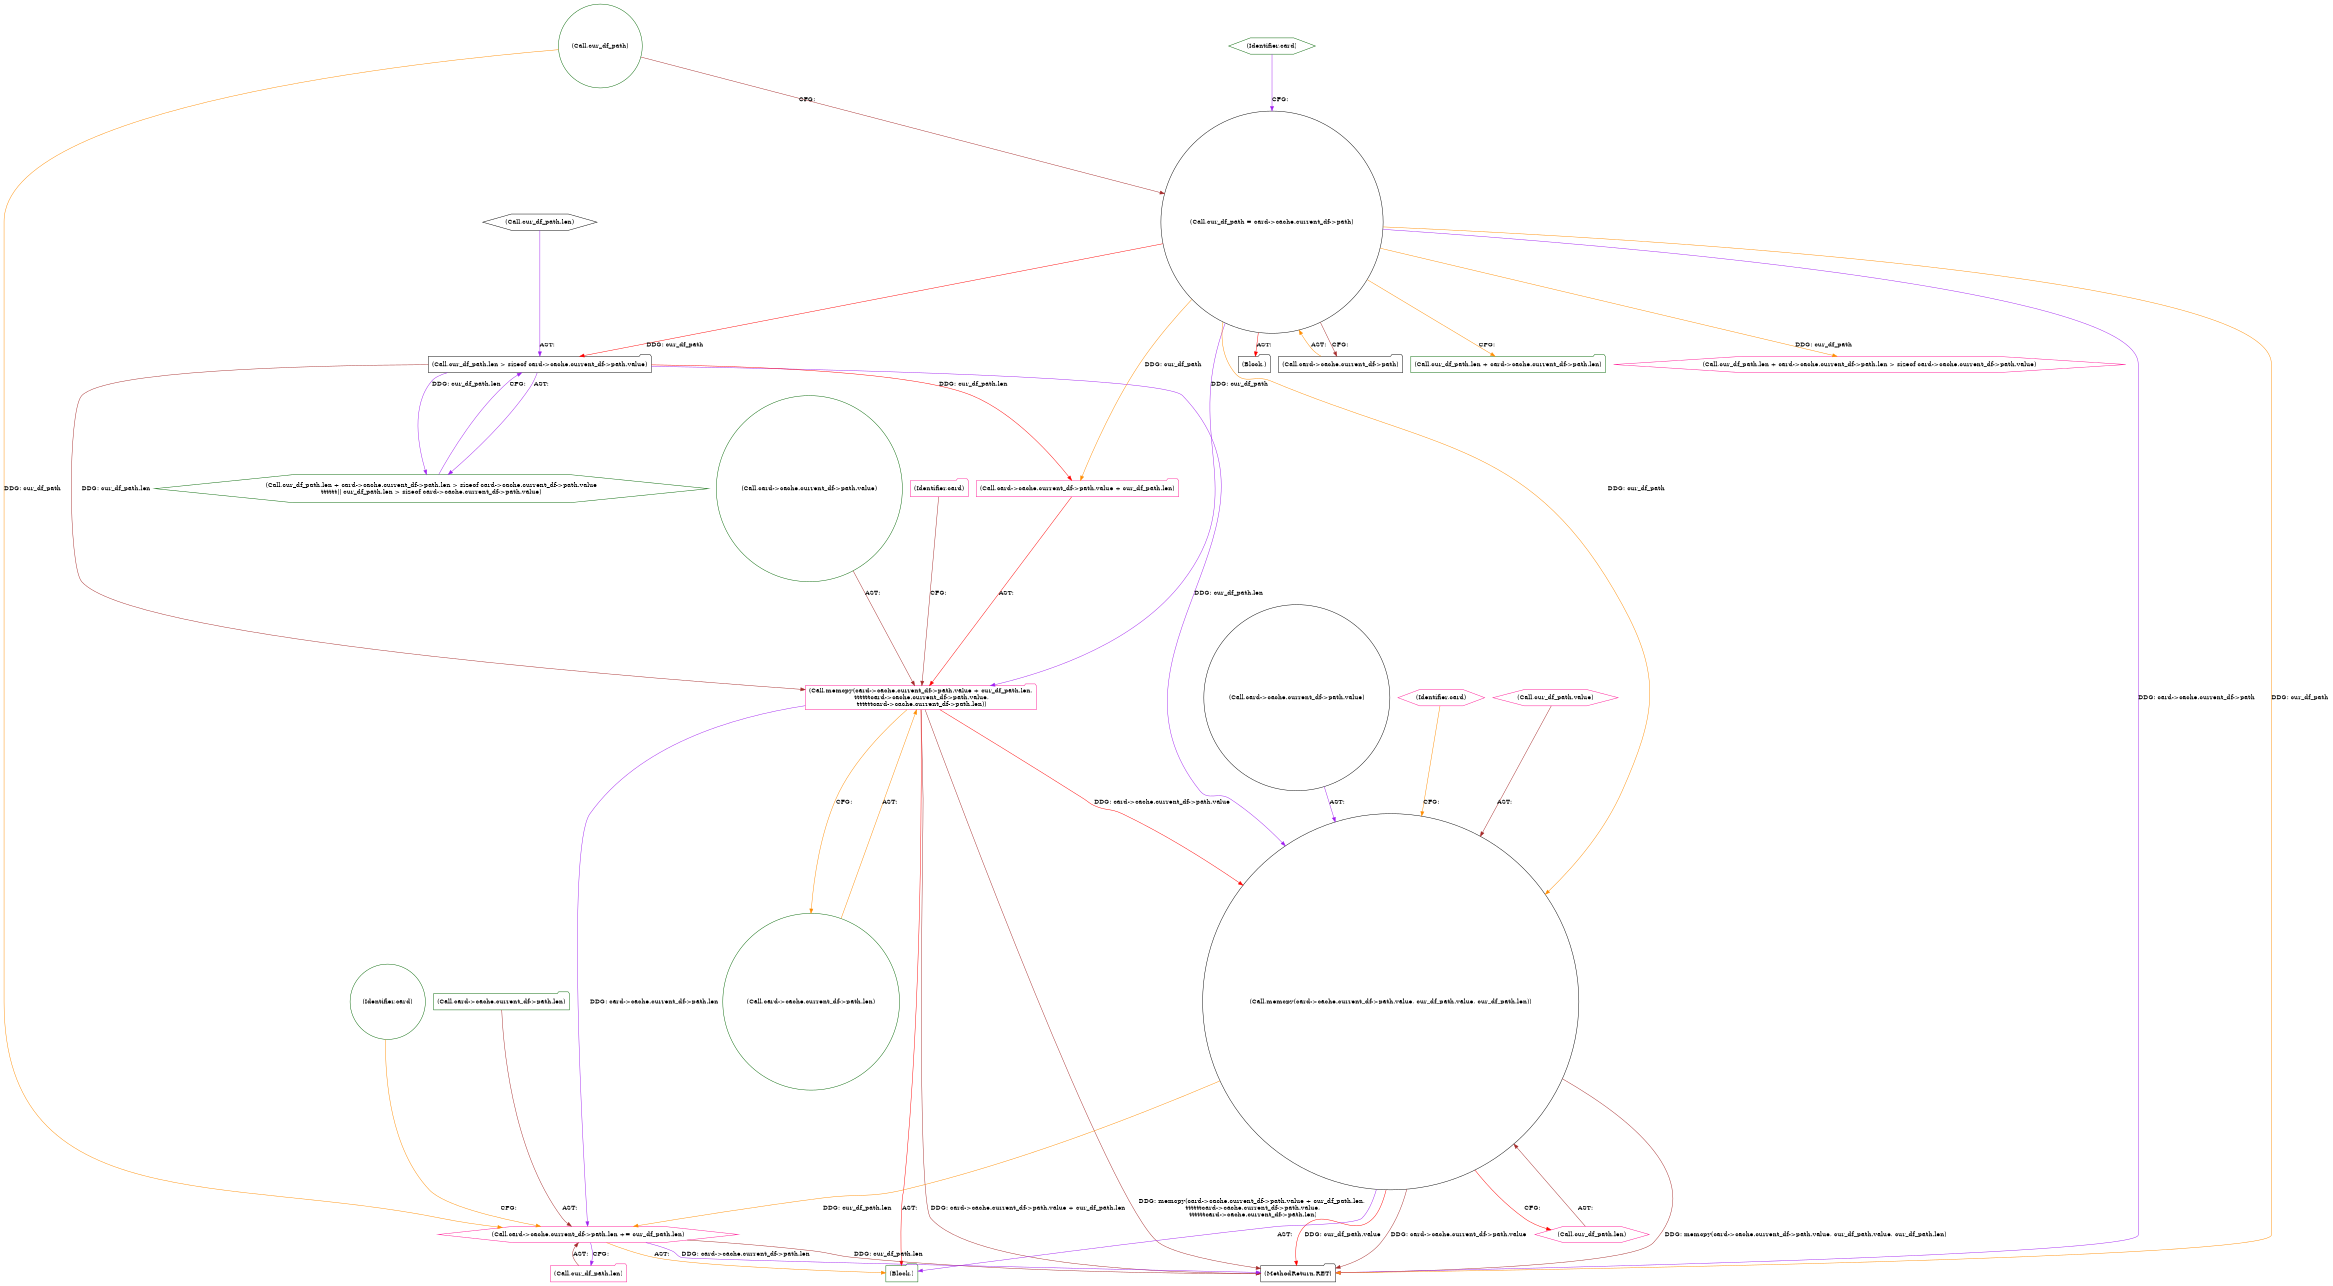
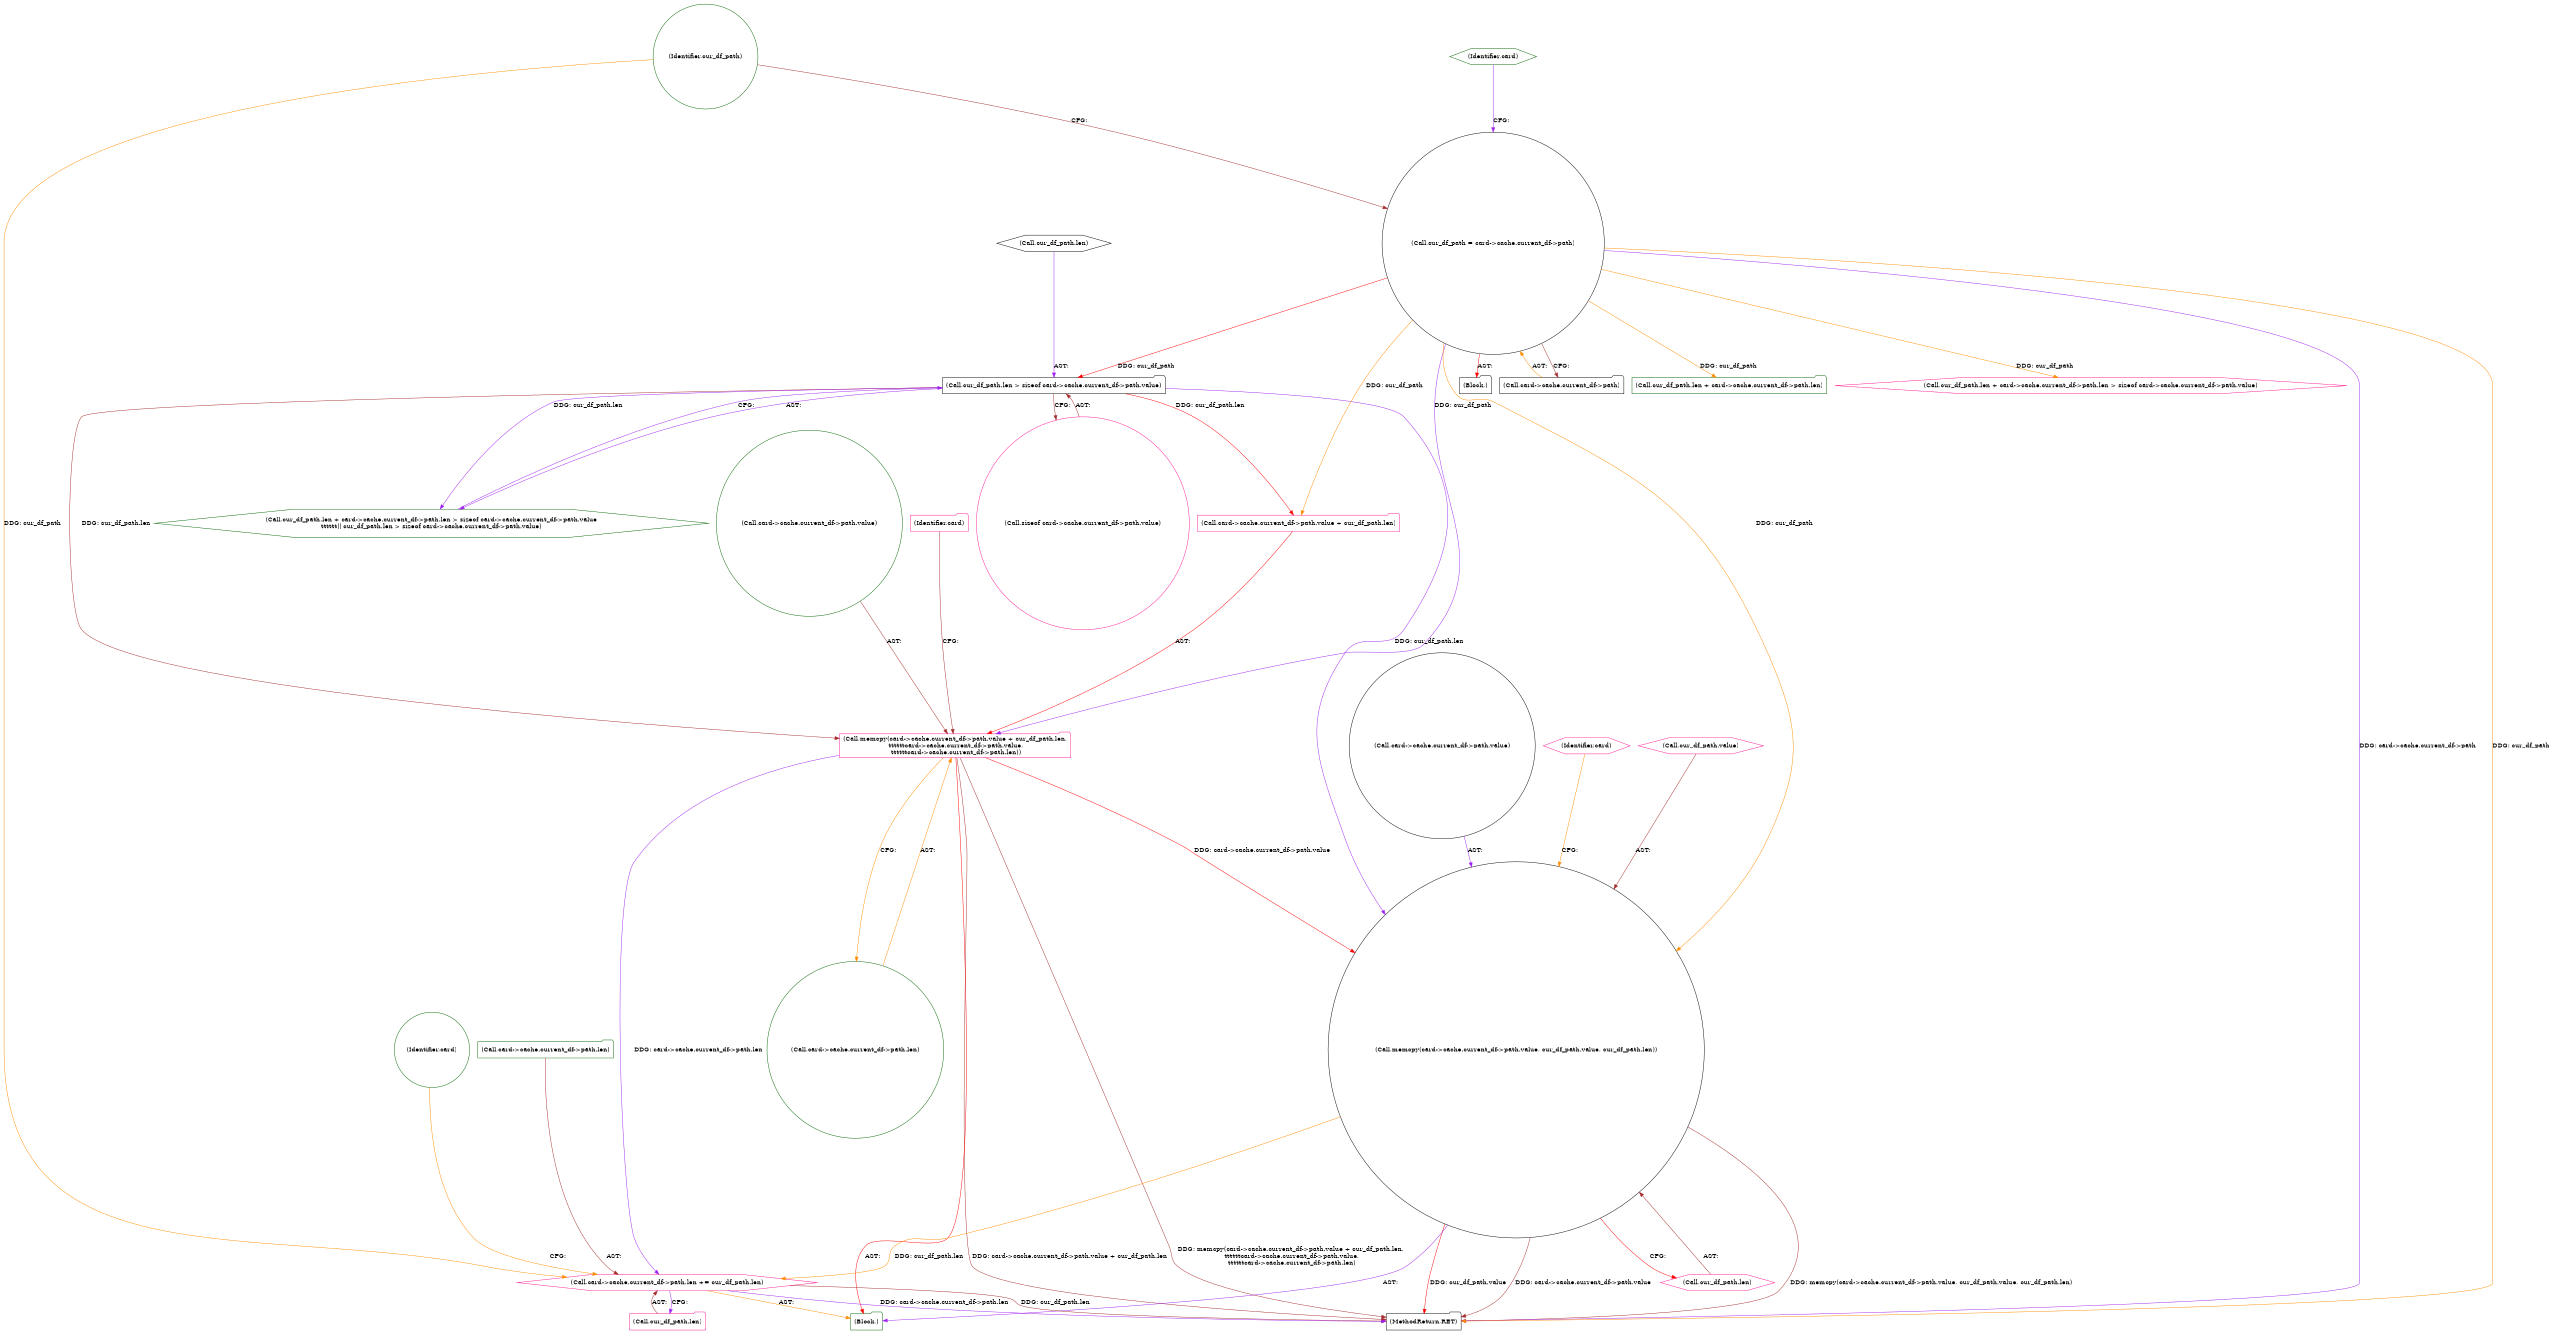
(600, 46) -> (706, 57)
(1488, 345) -> (1729, 366)
none -> (1083, 523)
